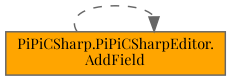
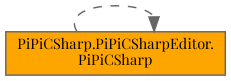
(116, 53) -> (116, 53)
